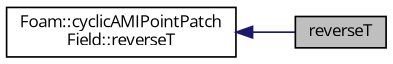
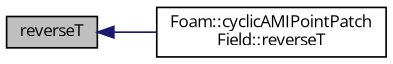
(274, 32) -> (135, 32)
